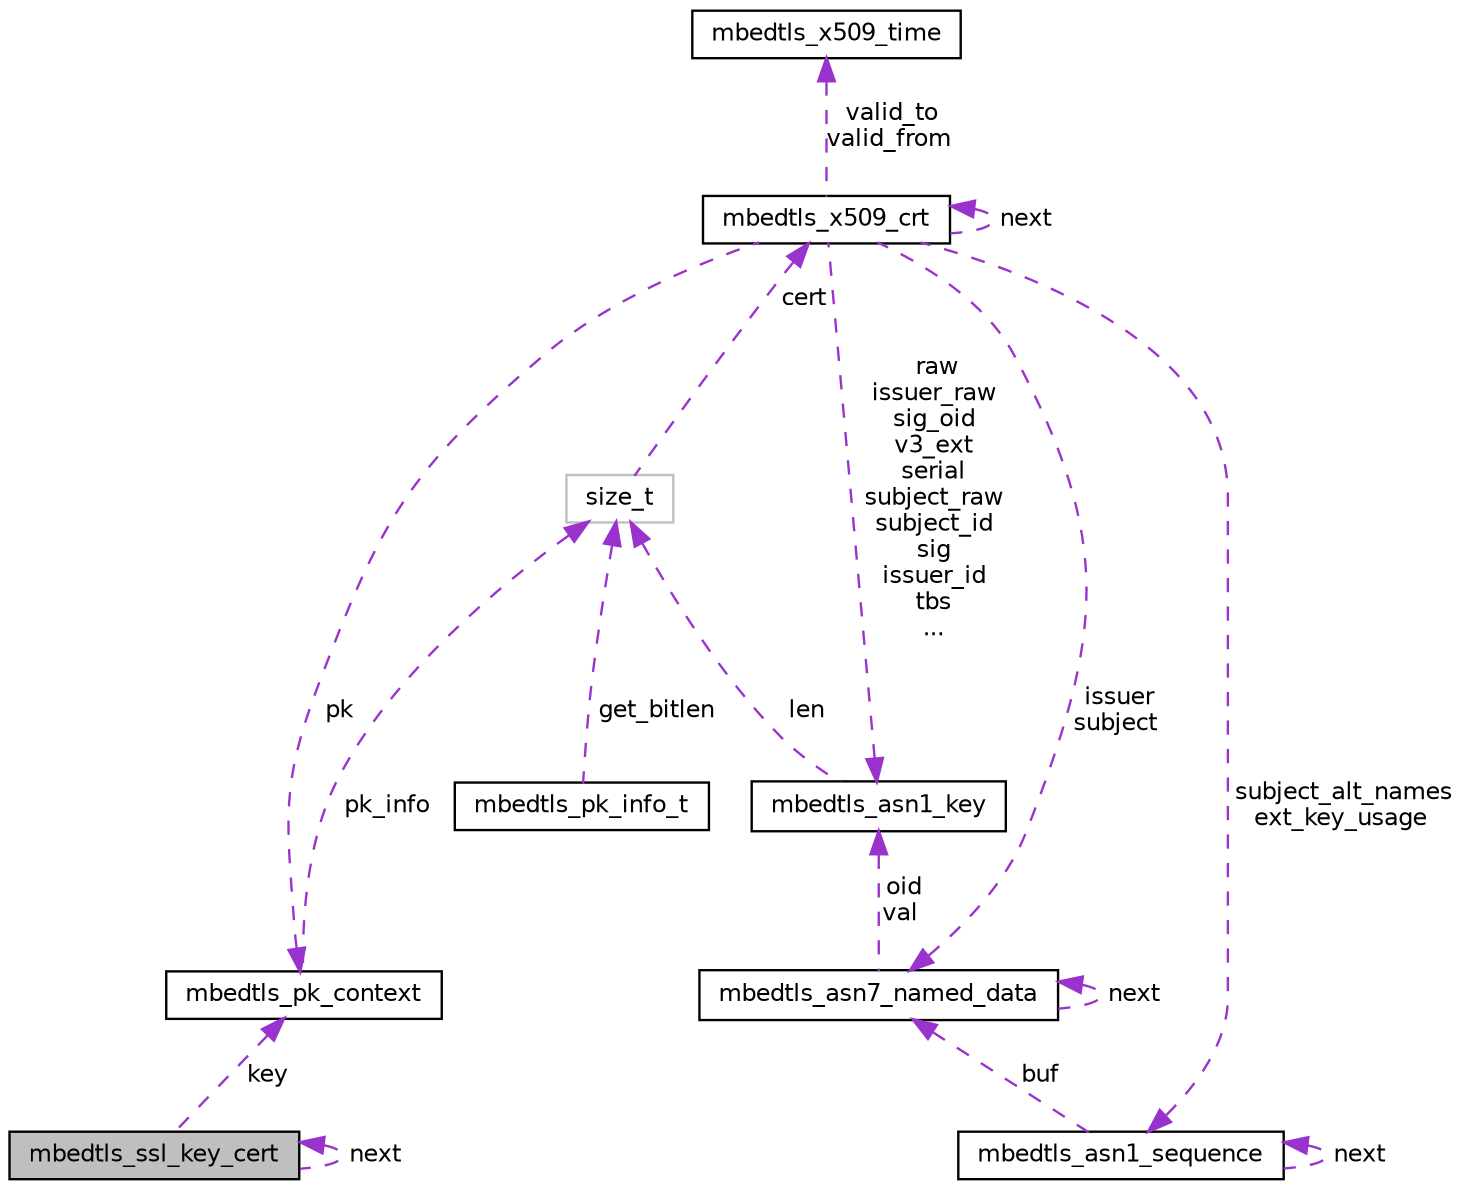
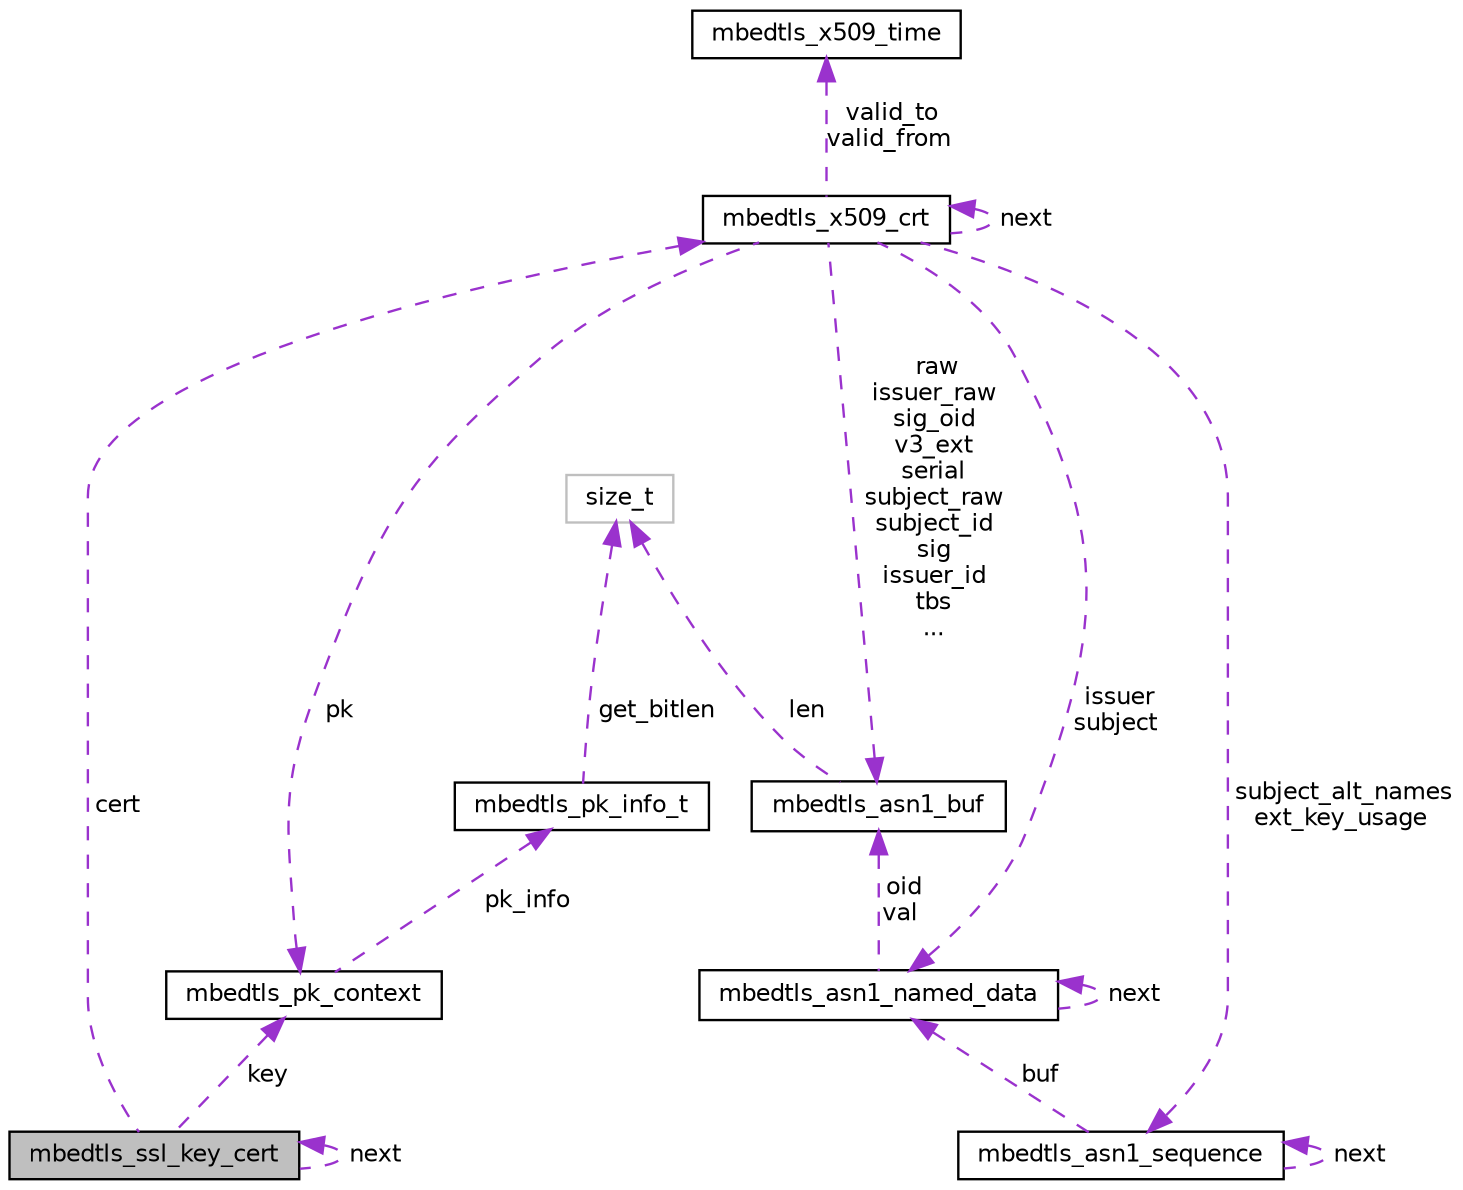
(713, 368) -> (91, 487)
(375, 720) -> (433, 907)
(879, 806) -> (879, 806)
(879, 995) -> (879, 995)
